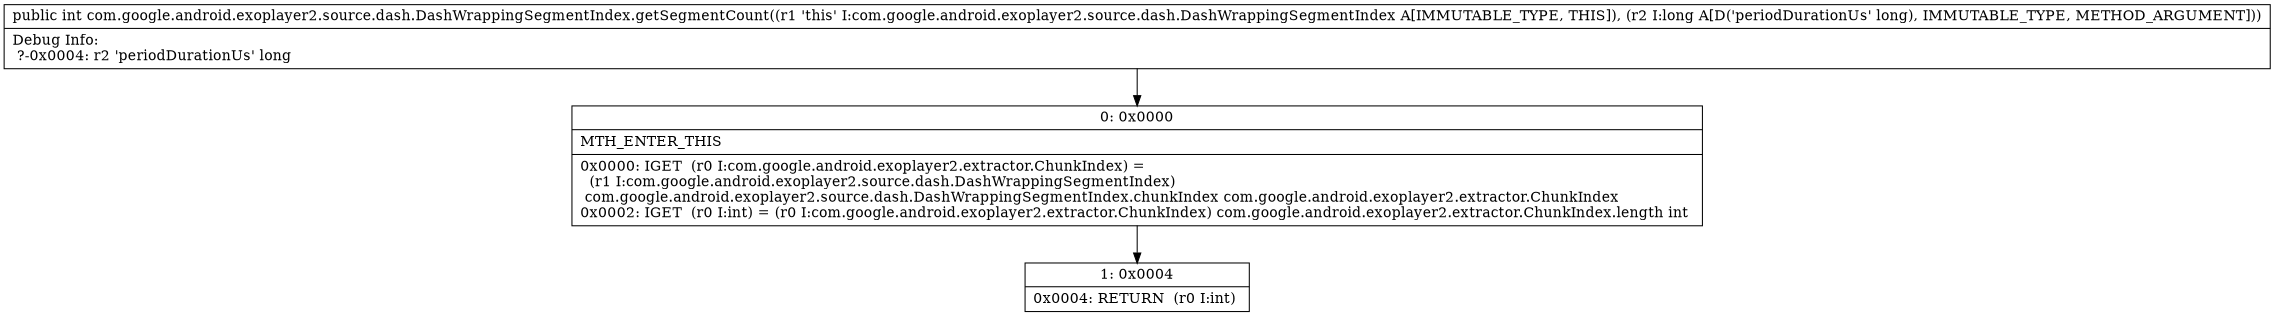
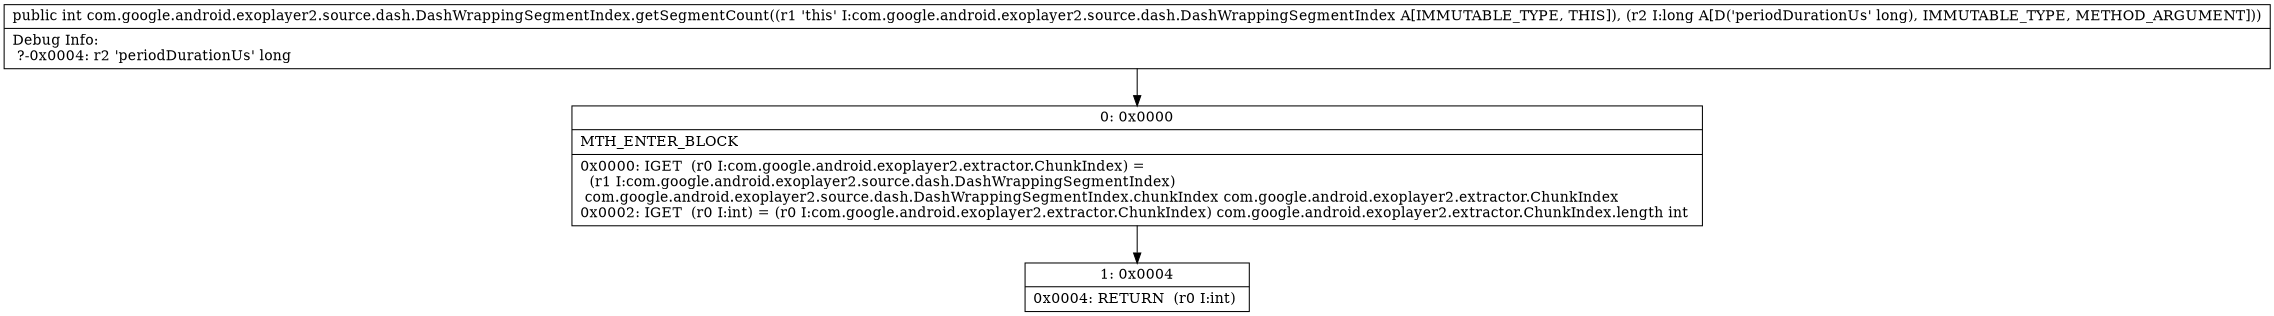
(652, 142) -> (660, 142)
